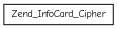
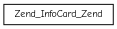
(59, 15) -> (59, 15)
